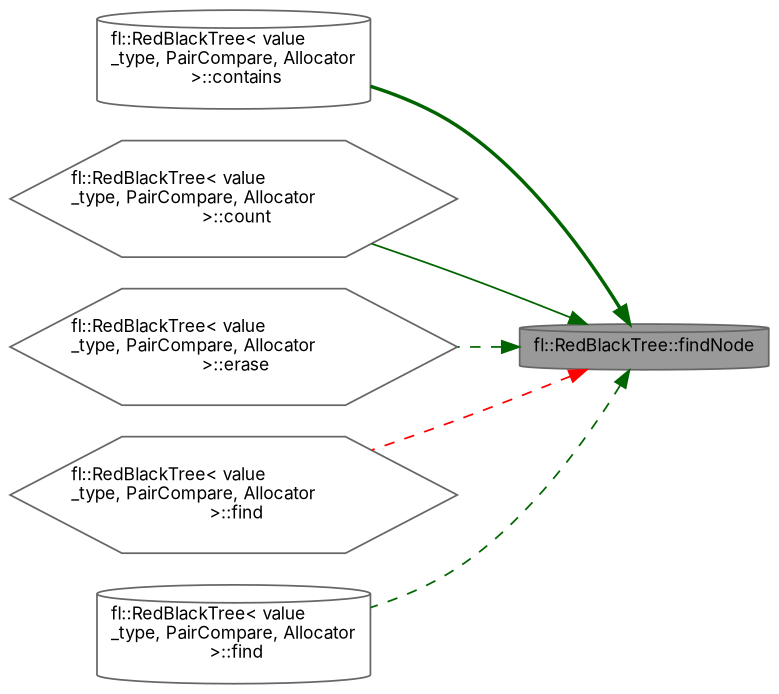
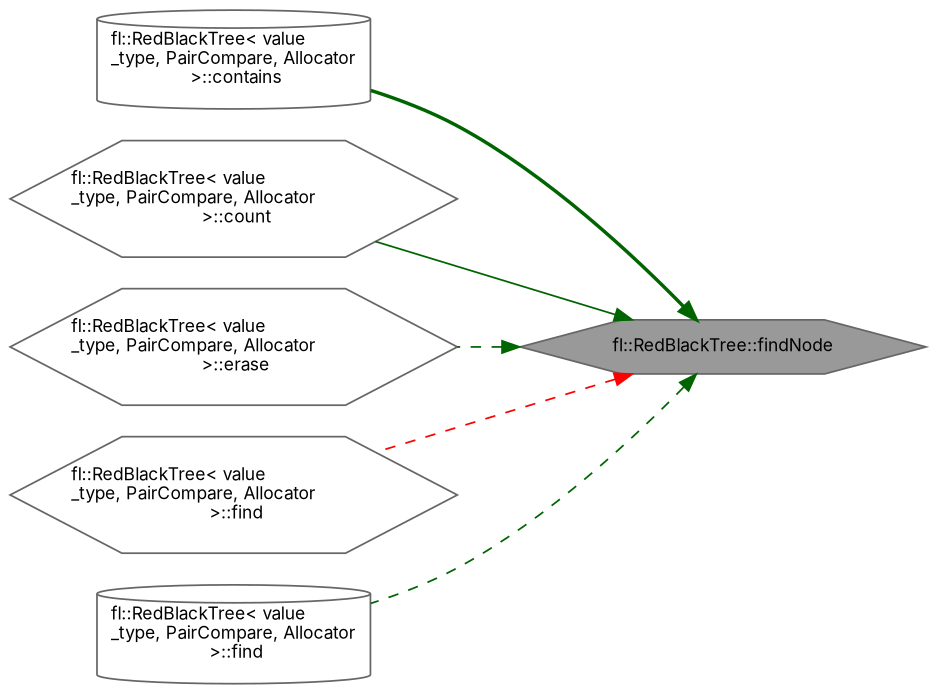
(644, 347) -> (723, 347)
